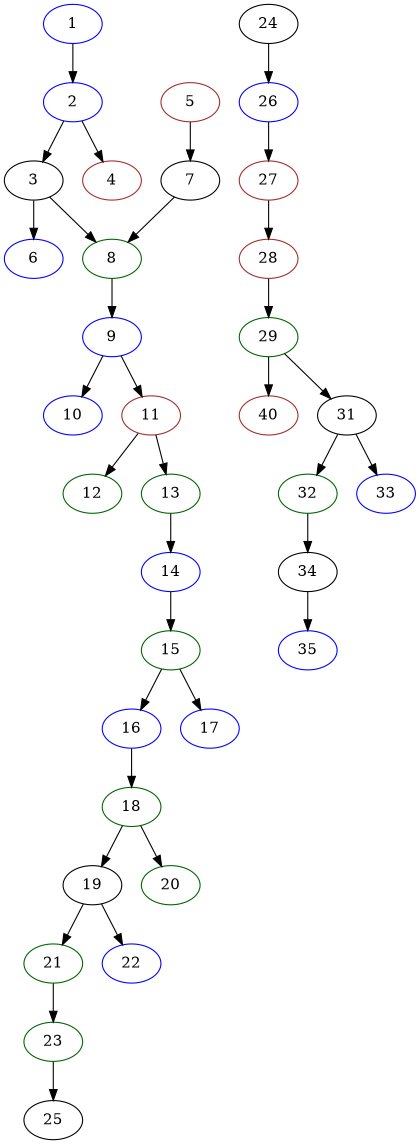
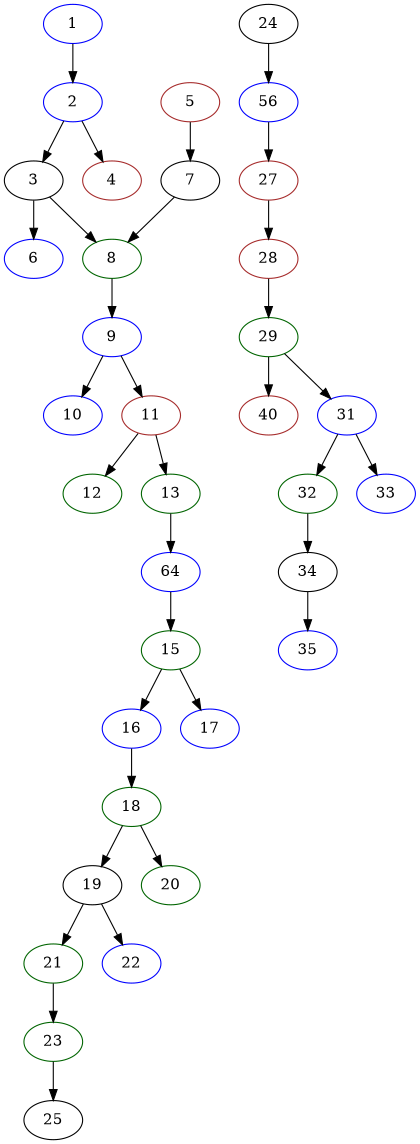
(269, 102) -> (269, 102)
(347, 415) -> (347, 415)
(171, 572) -> (171, 572)
